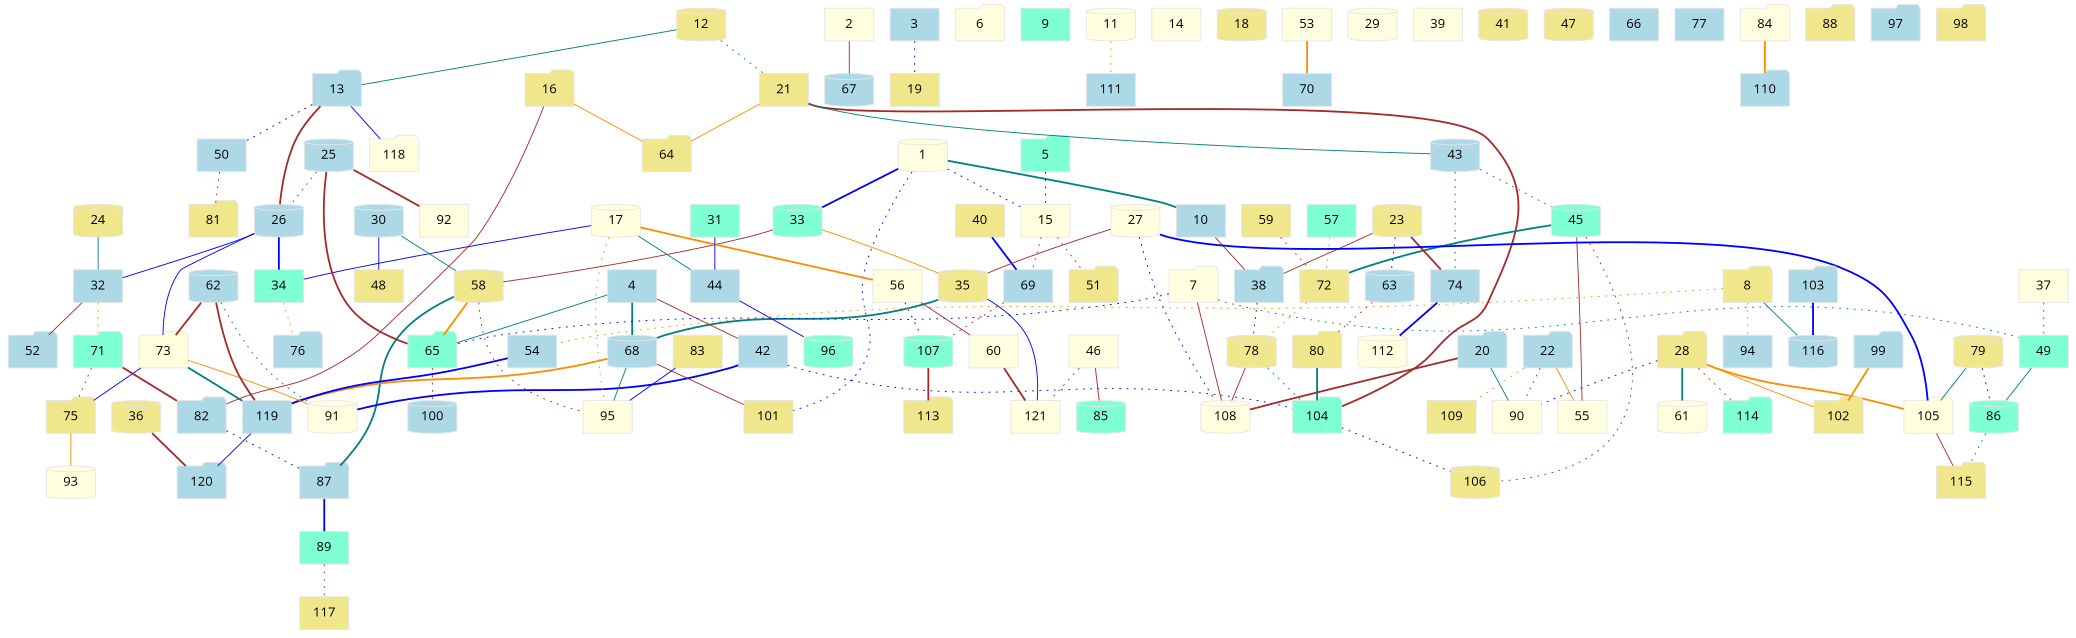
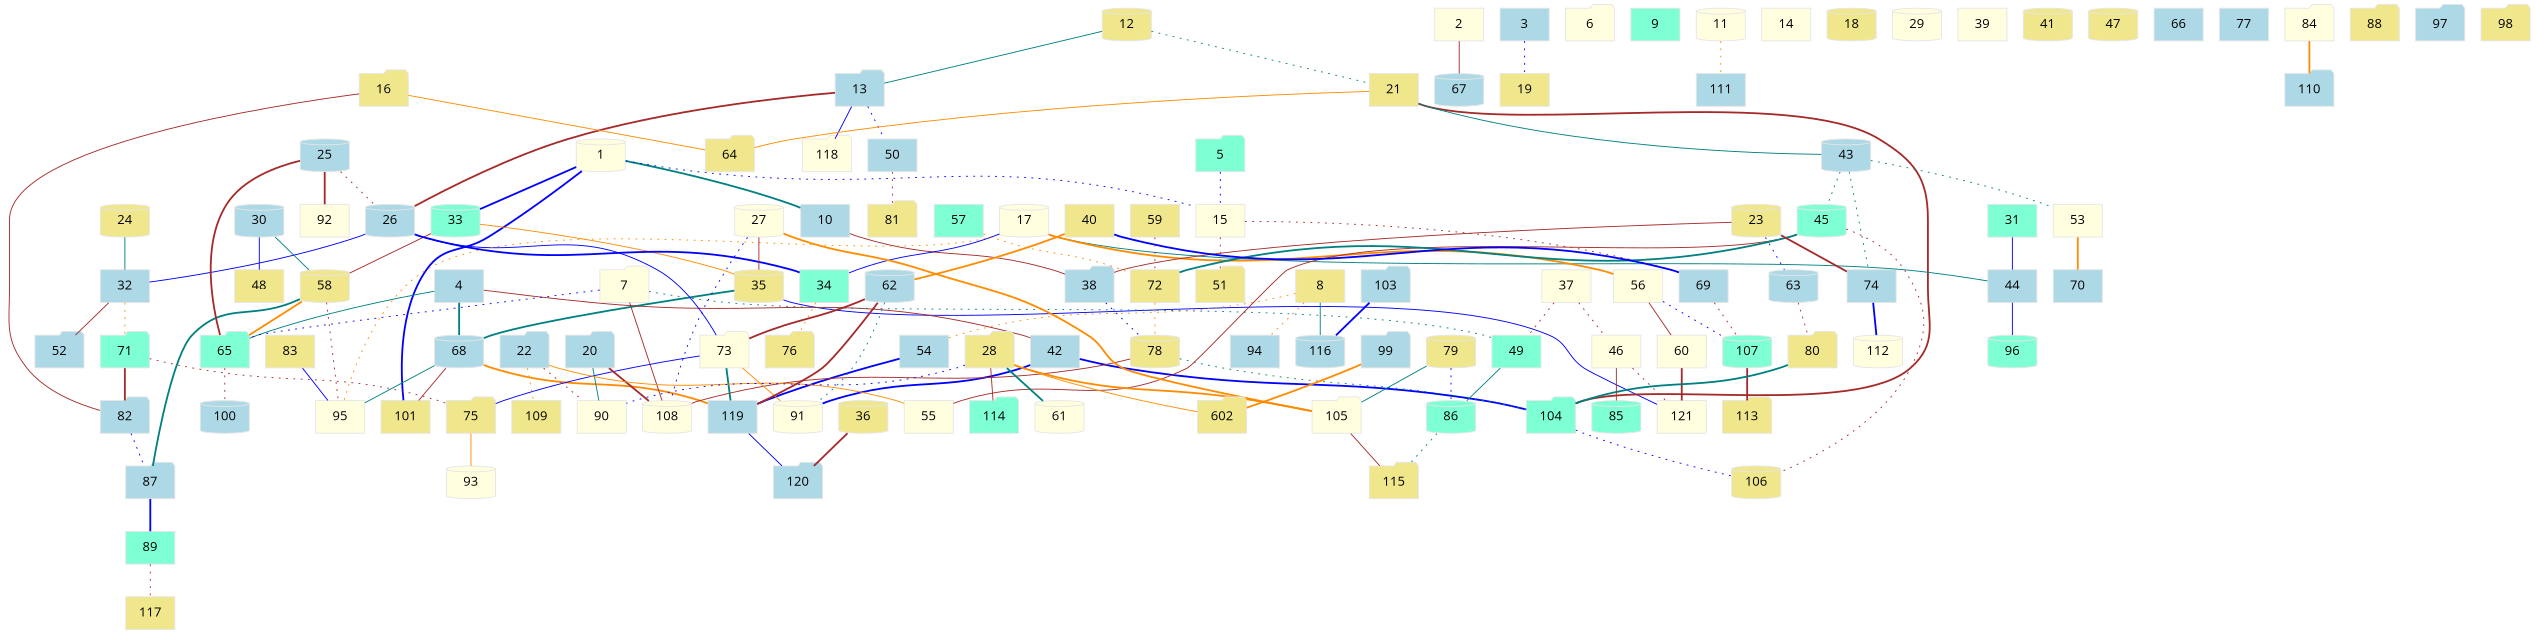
none -> (1963, 180)
(1564, 243) -> (1066, 322)
none -> (979, 262)
(1748, 286) -> (1320, 286)
(863, 299) -> (445, 253)
none -> (1591, 319)
(298, 352) -> (790, 352)
(1715, 384) -> (992, 384)
(1027, 391) -> (1292, 384)
(1838, 417) -> (1222, 417)
